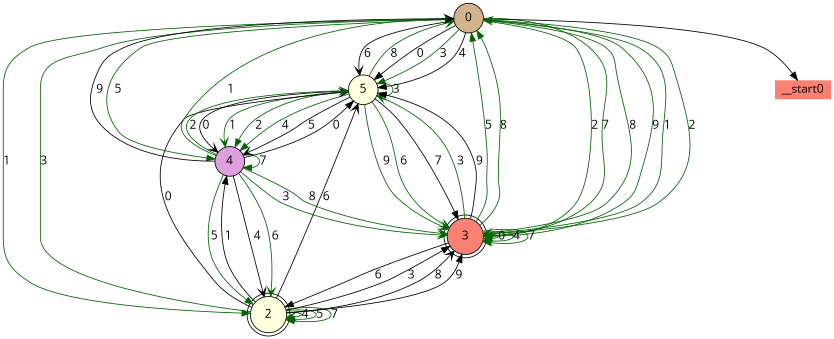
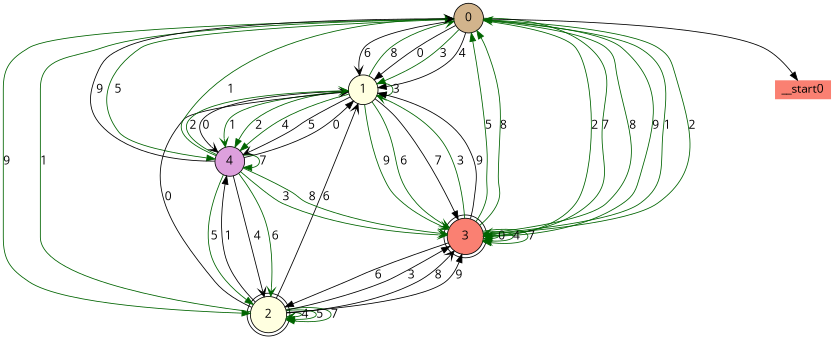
(363, 90) -> (363, 90)
(7, 161) -> (7, 161)
(44, 161) -> (44, 161)
